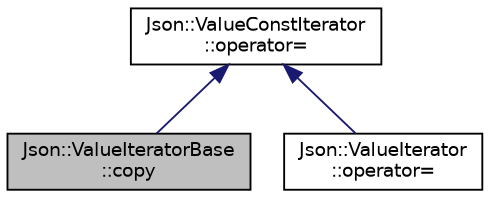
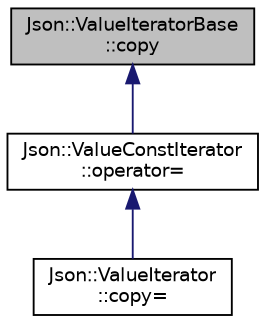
(186, 106) -> (133, 109)
(383, 162) -> (133, 287)
